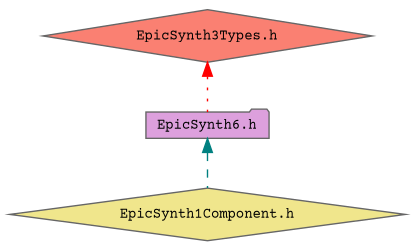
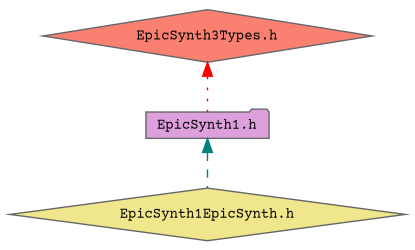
(208, 125) -> (208, 125)
(208, 214) -> (208, 214)
